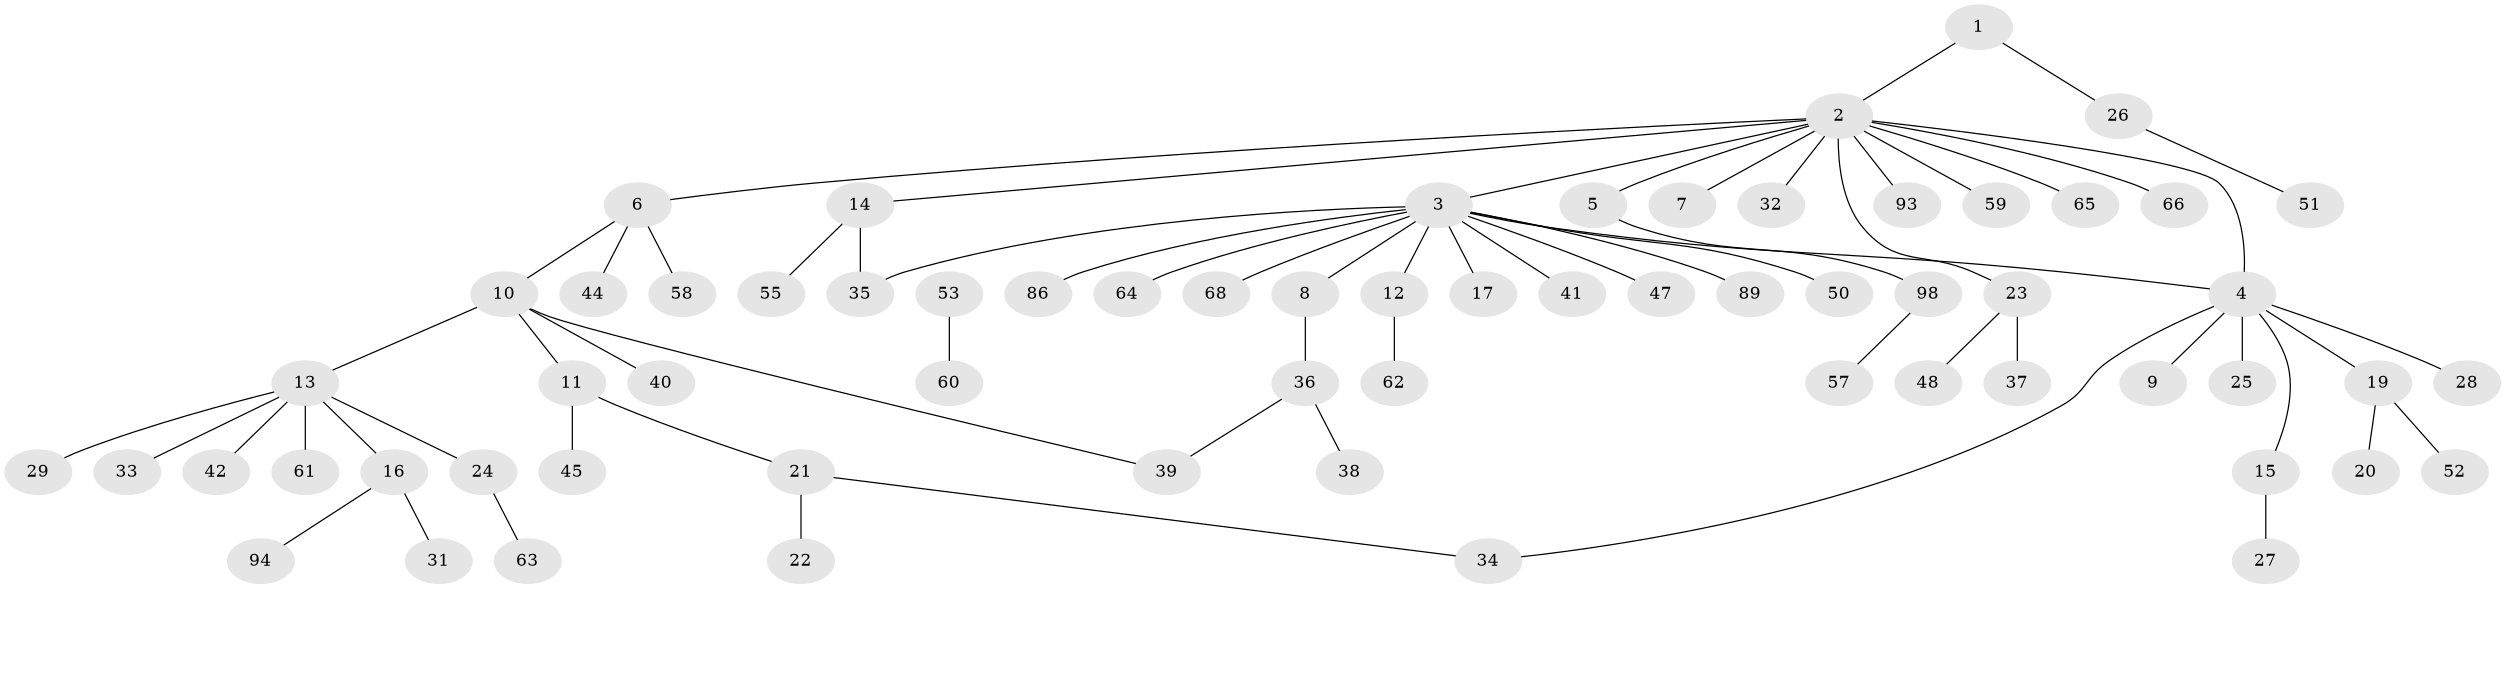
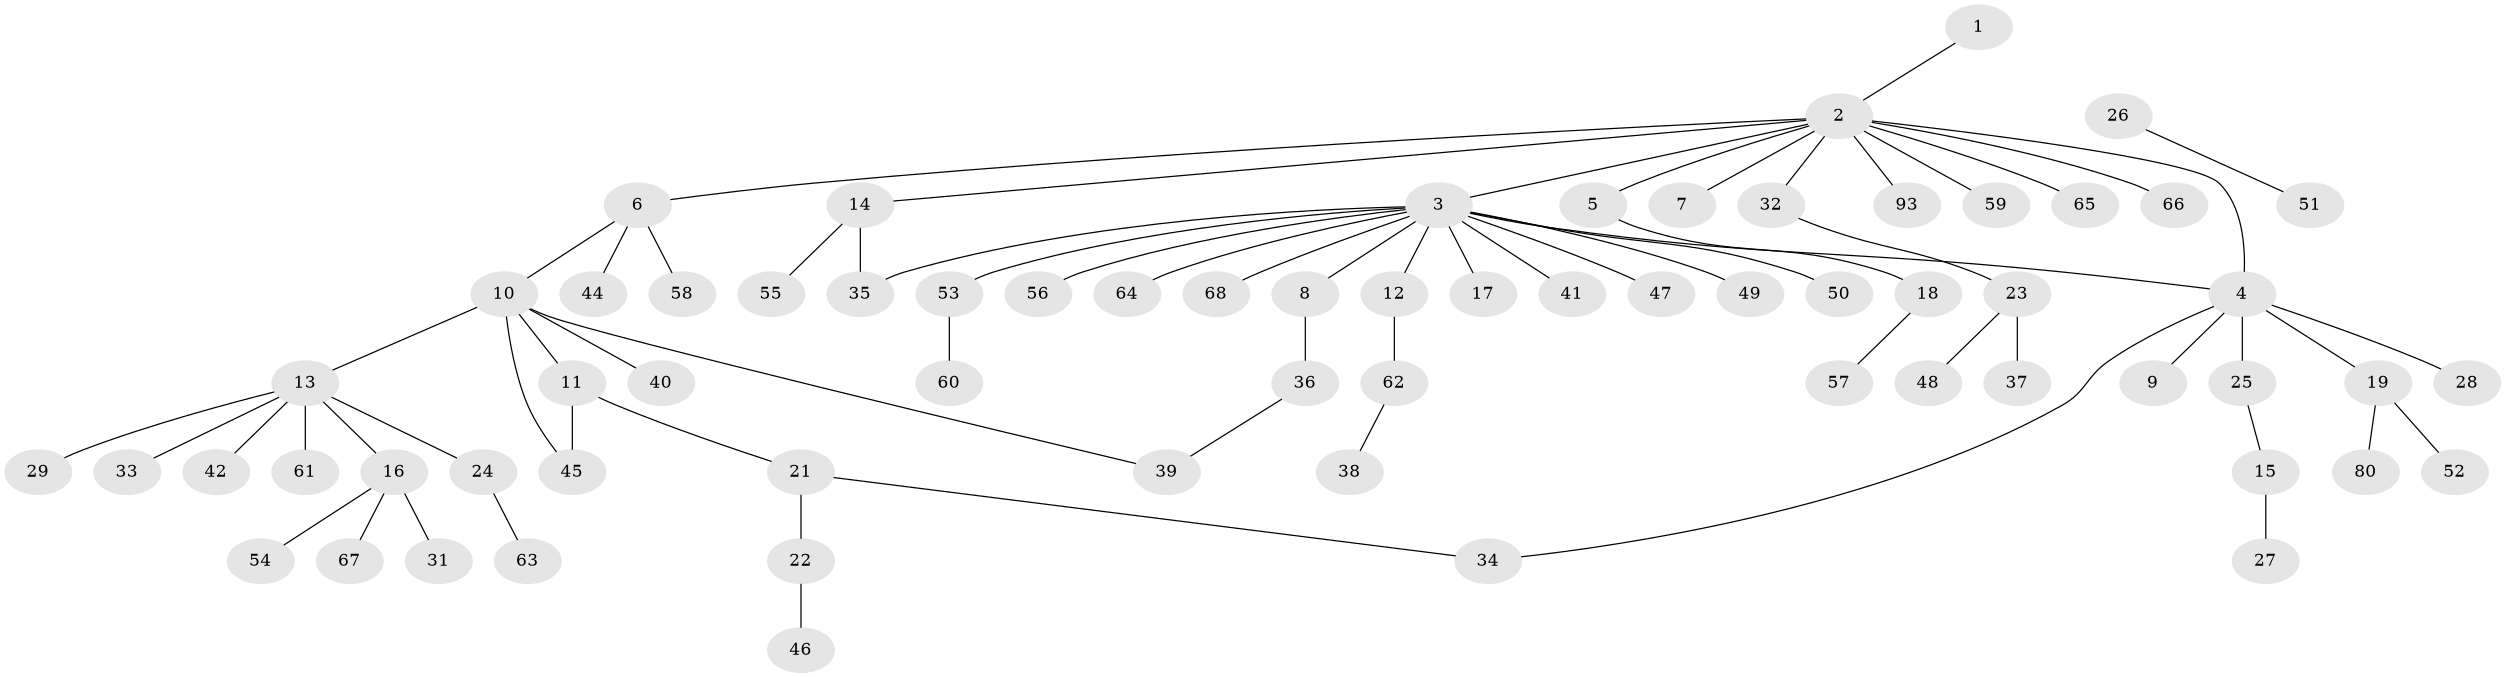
(2049, 72) -> none
none -> (1188, 230)
(1880, 243) -> (1895, 248)
(1038, 294) -> (1038, 294)
(1750, 294) -> (1750, 294)
(1928, 294) -> (1928, 294)
(2290, 379) -> (2254, 428)
none -> (521, 388)
(1328, 428) -> (1372, 428)
(2366, 472) -> (2366, 472)
(261, 561) -> (261, 561)
none -> (350, 561)
none -> (801, 650)
